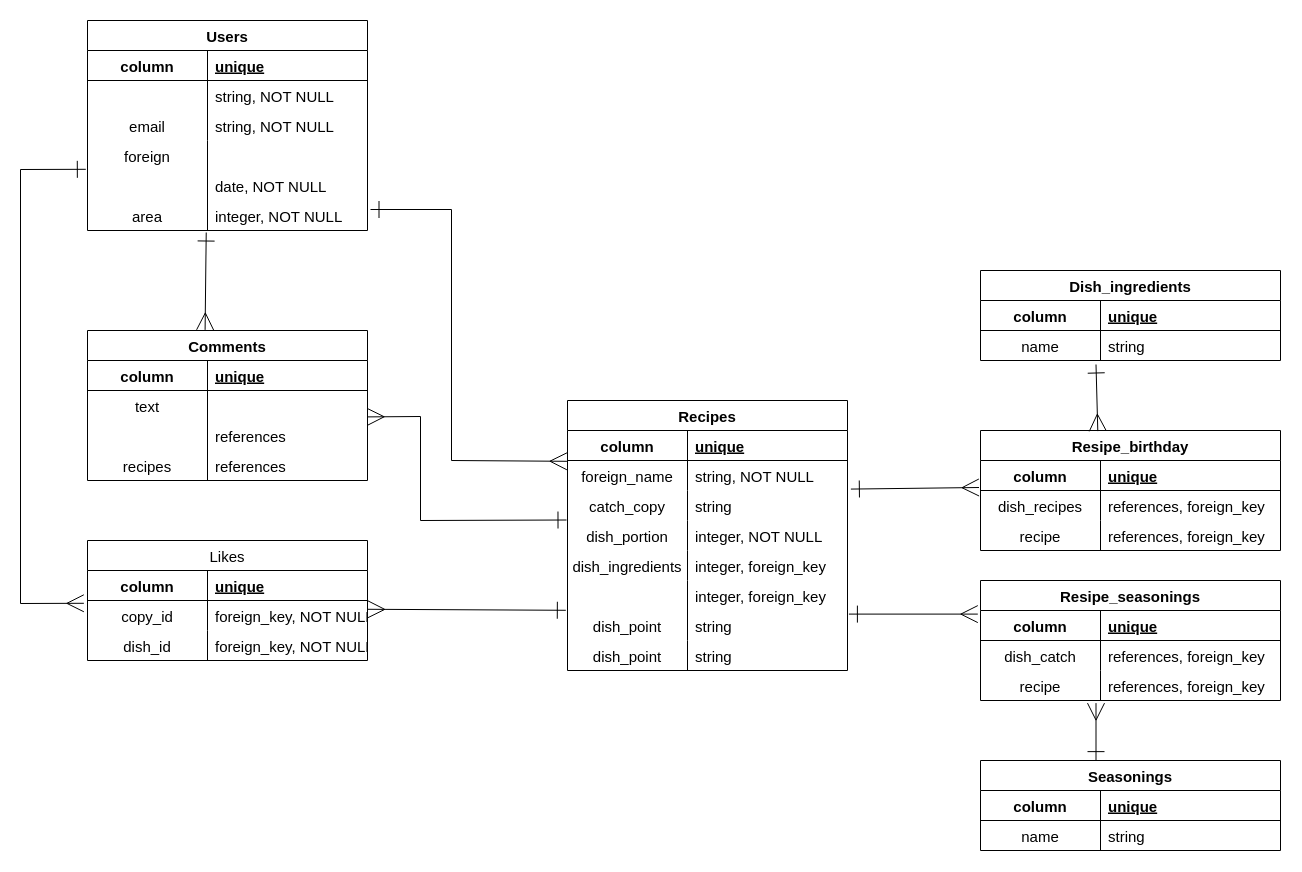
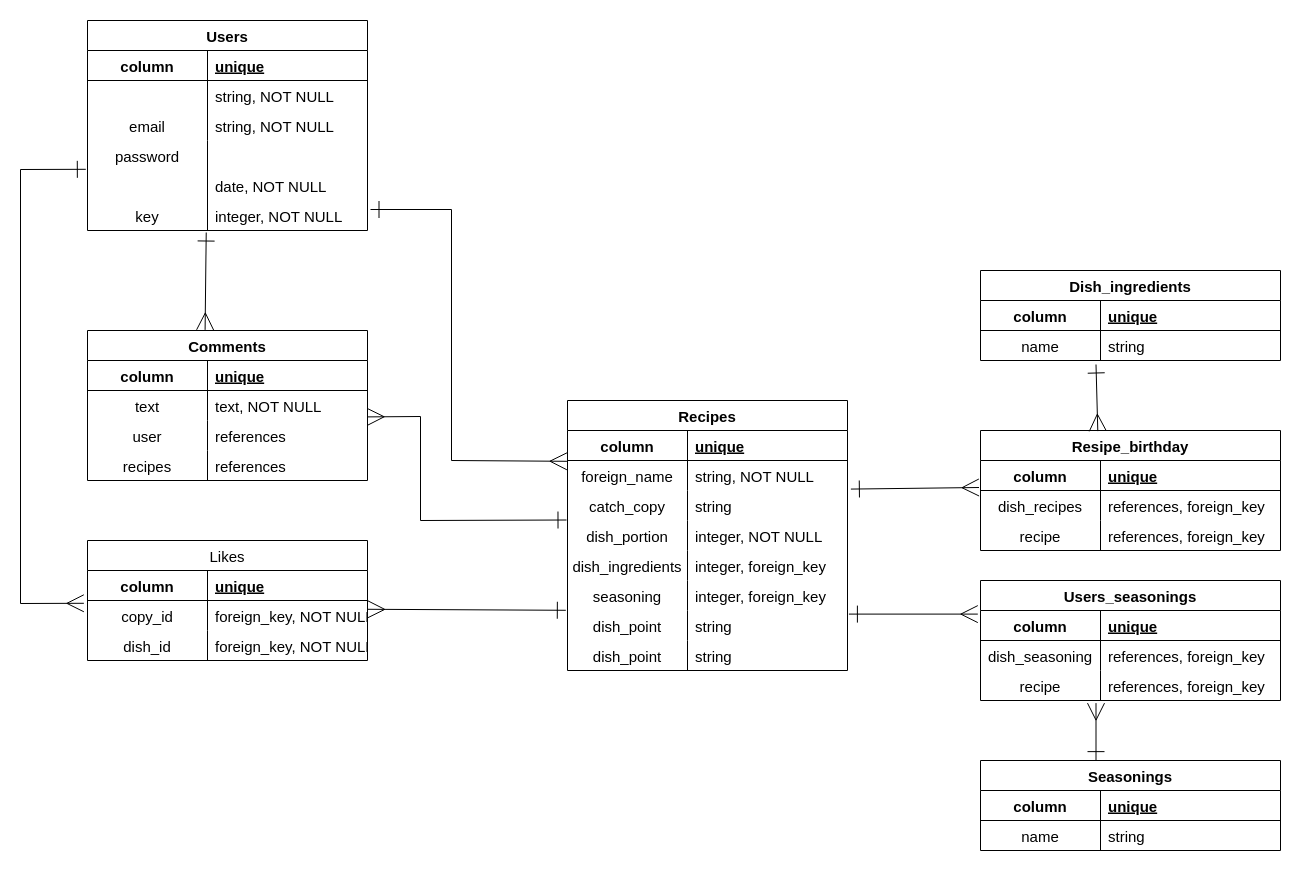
(147, 157) -> (147, 157)
(147, 217) -> (147, 217)
none -> (288, 406)
none -> (148, 436)
none -> (628, 596)
(1130, 597) -> (1130, 597)
(1040, 657) -> (1040, 657)
